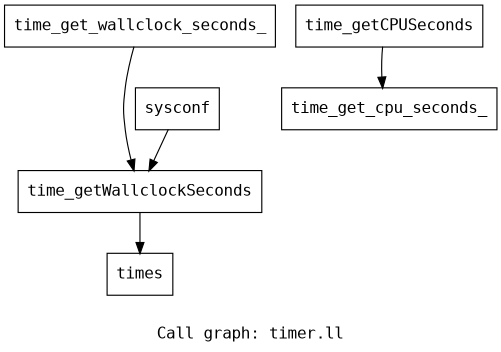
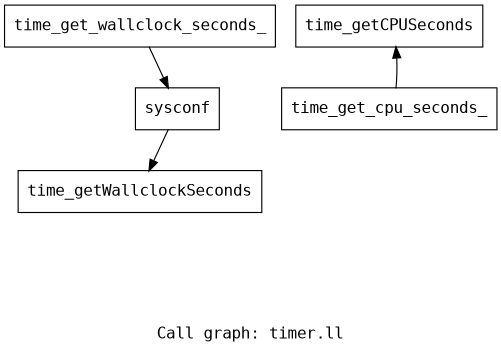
(382, 62) -> (397, 73)
(124, 103) -> (156, 62)
(140, 274) -> none
